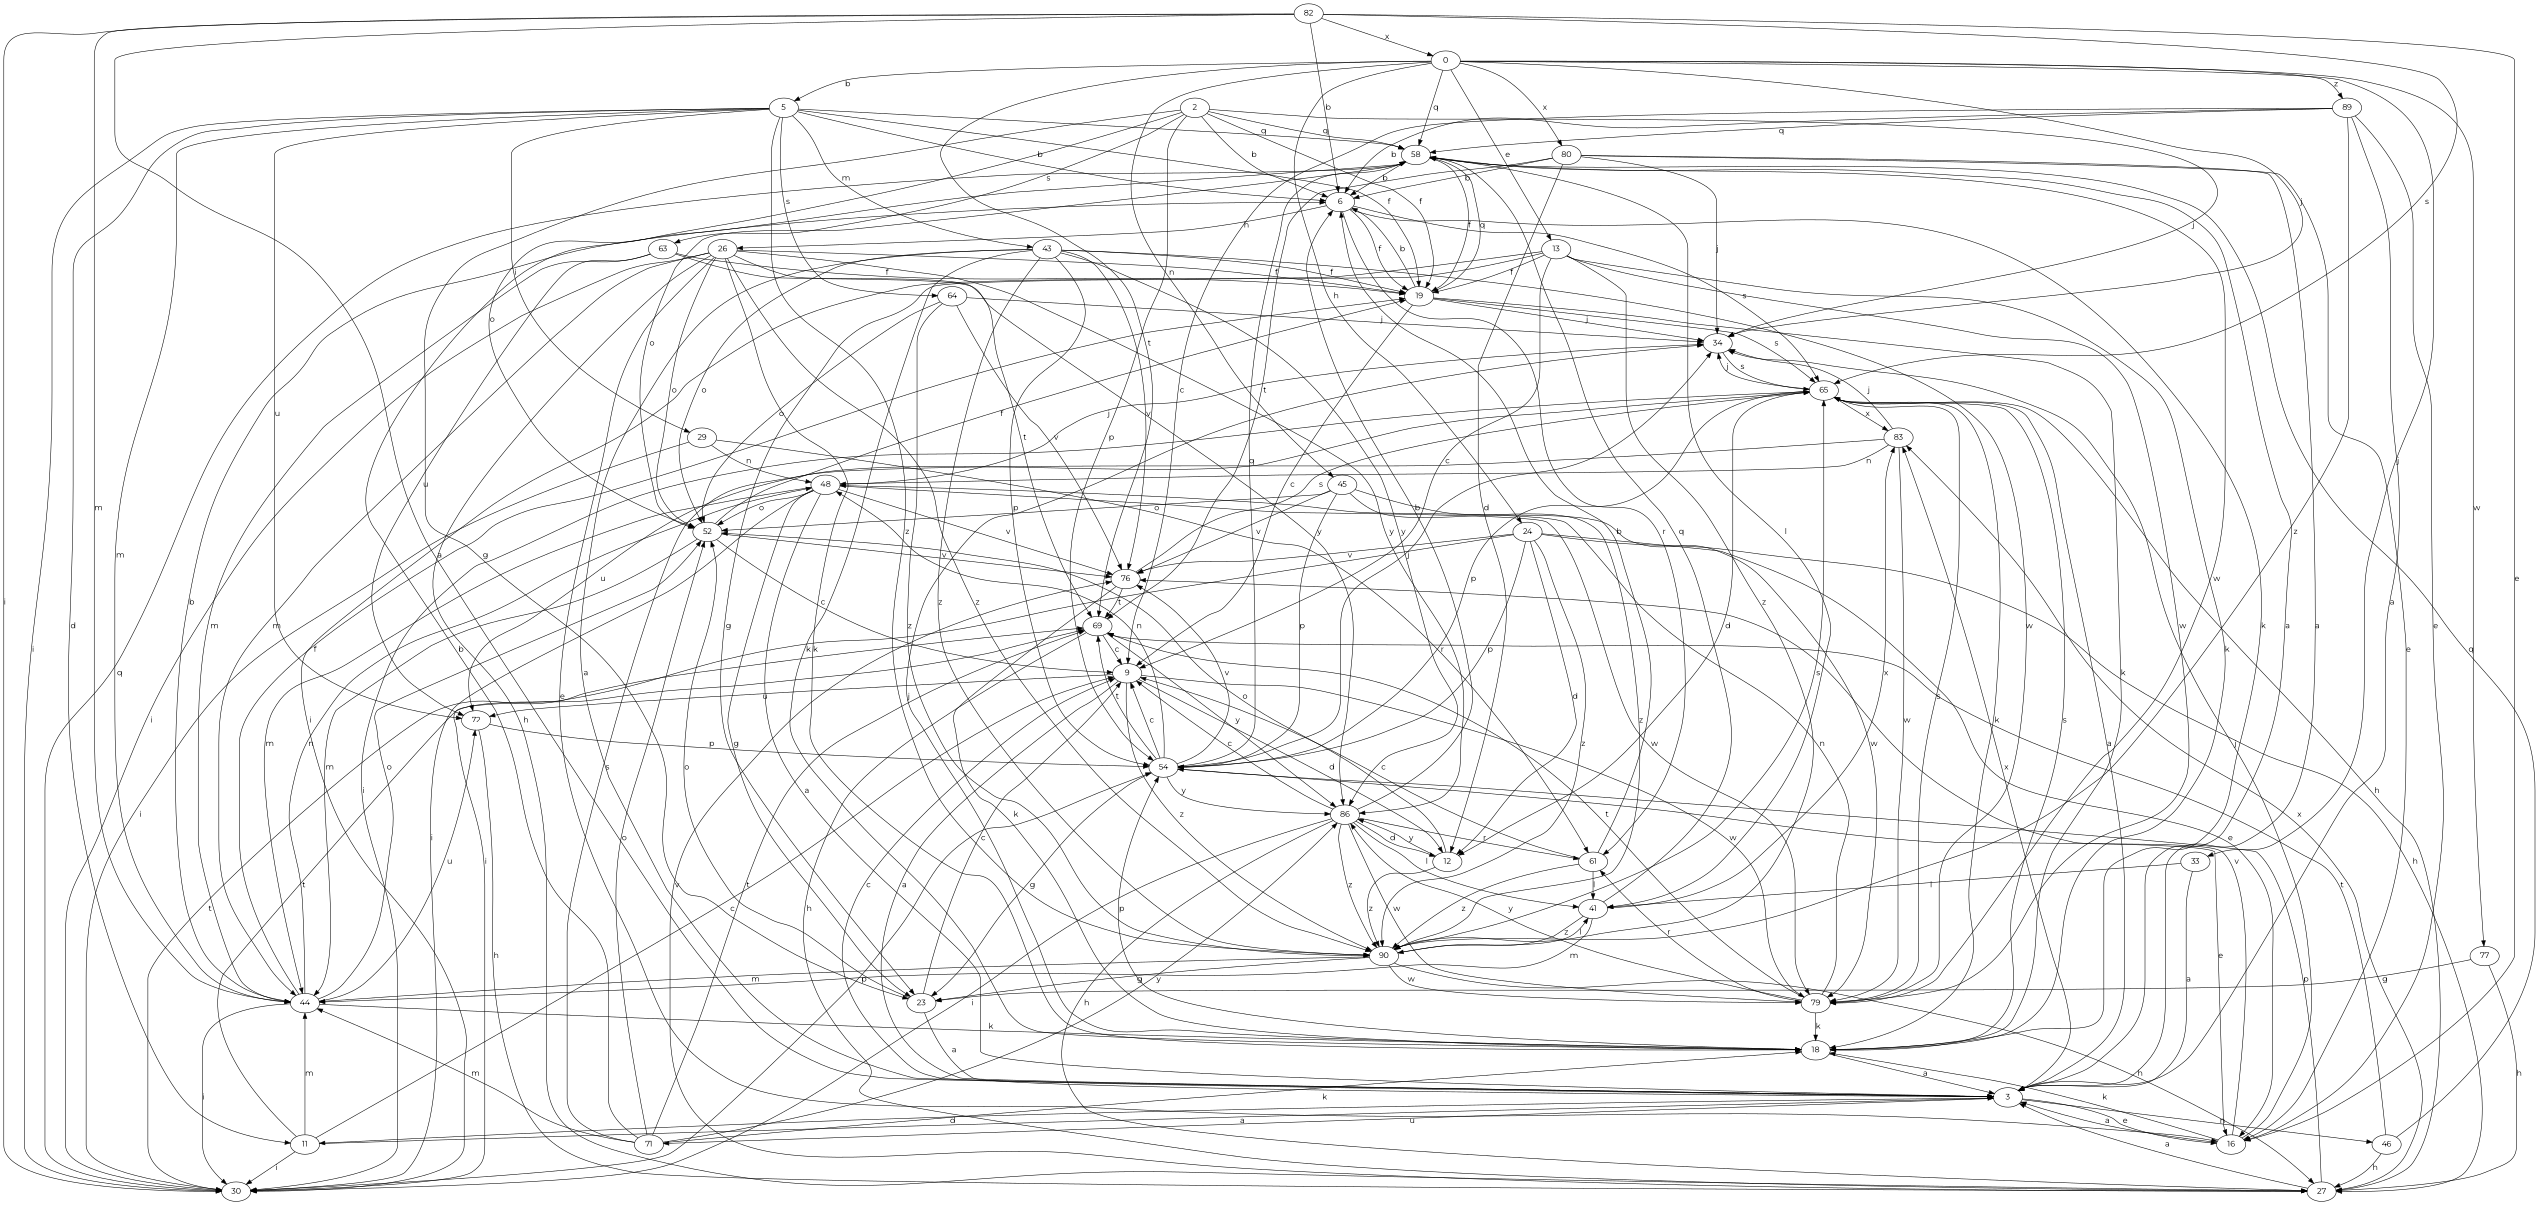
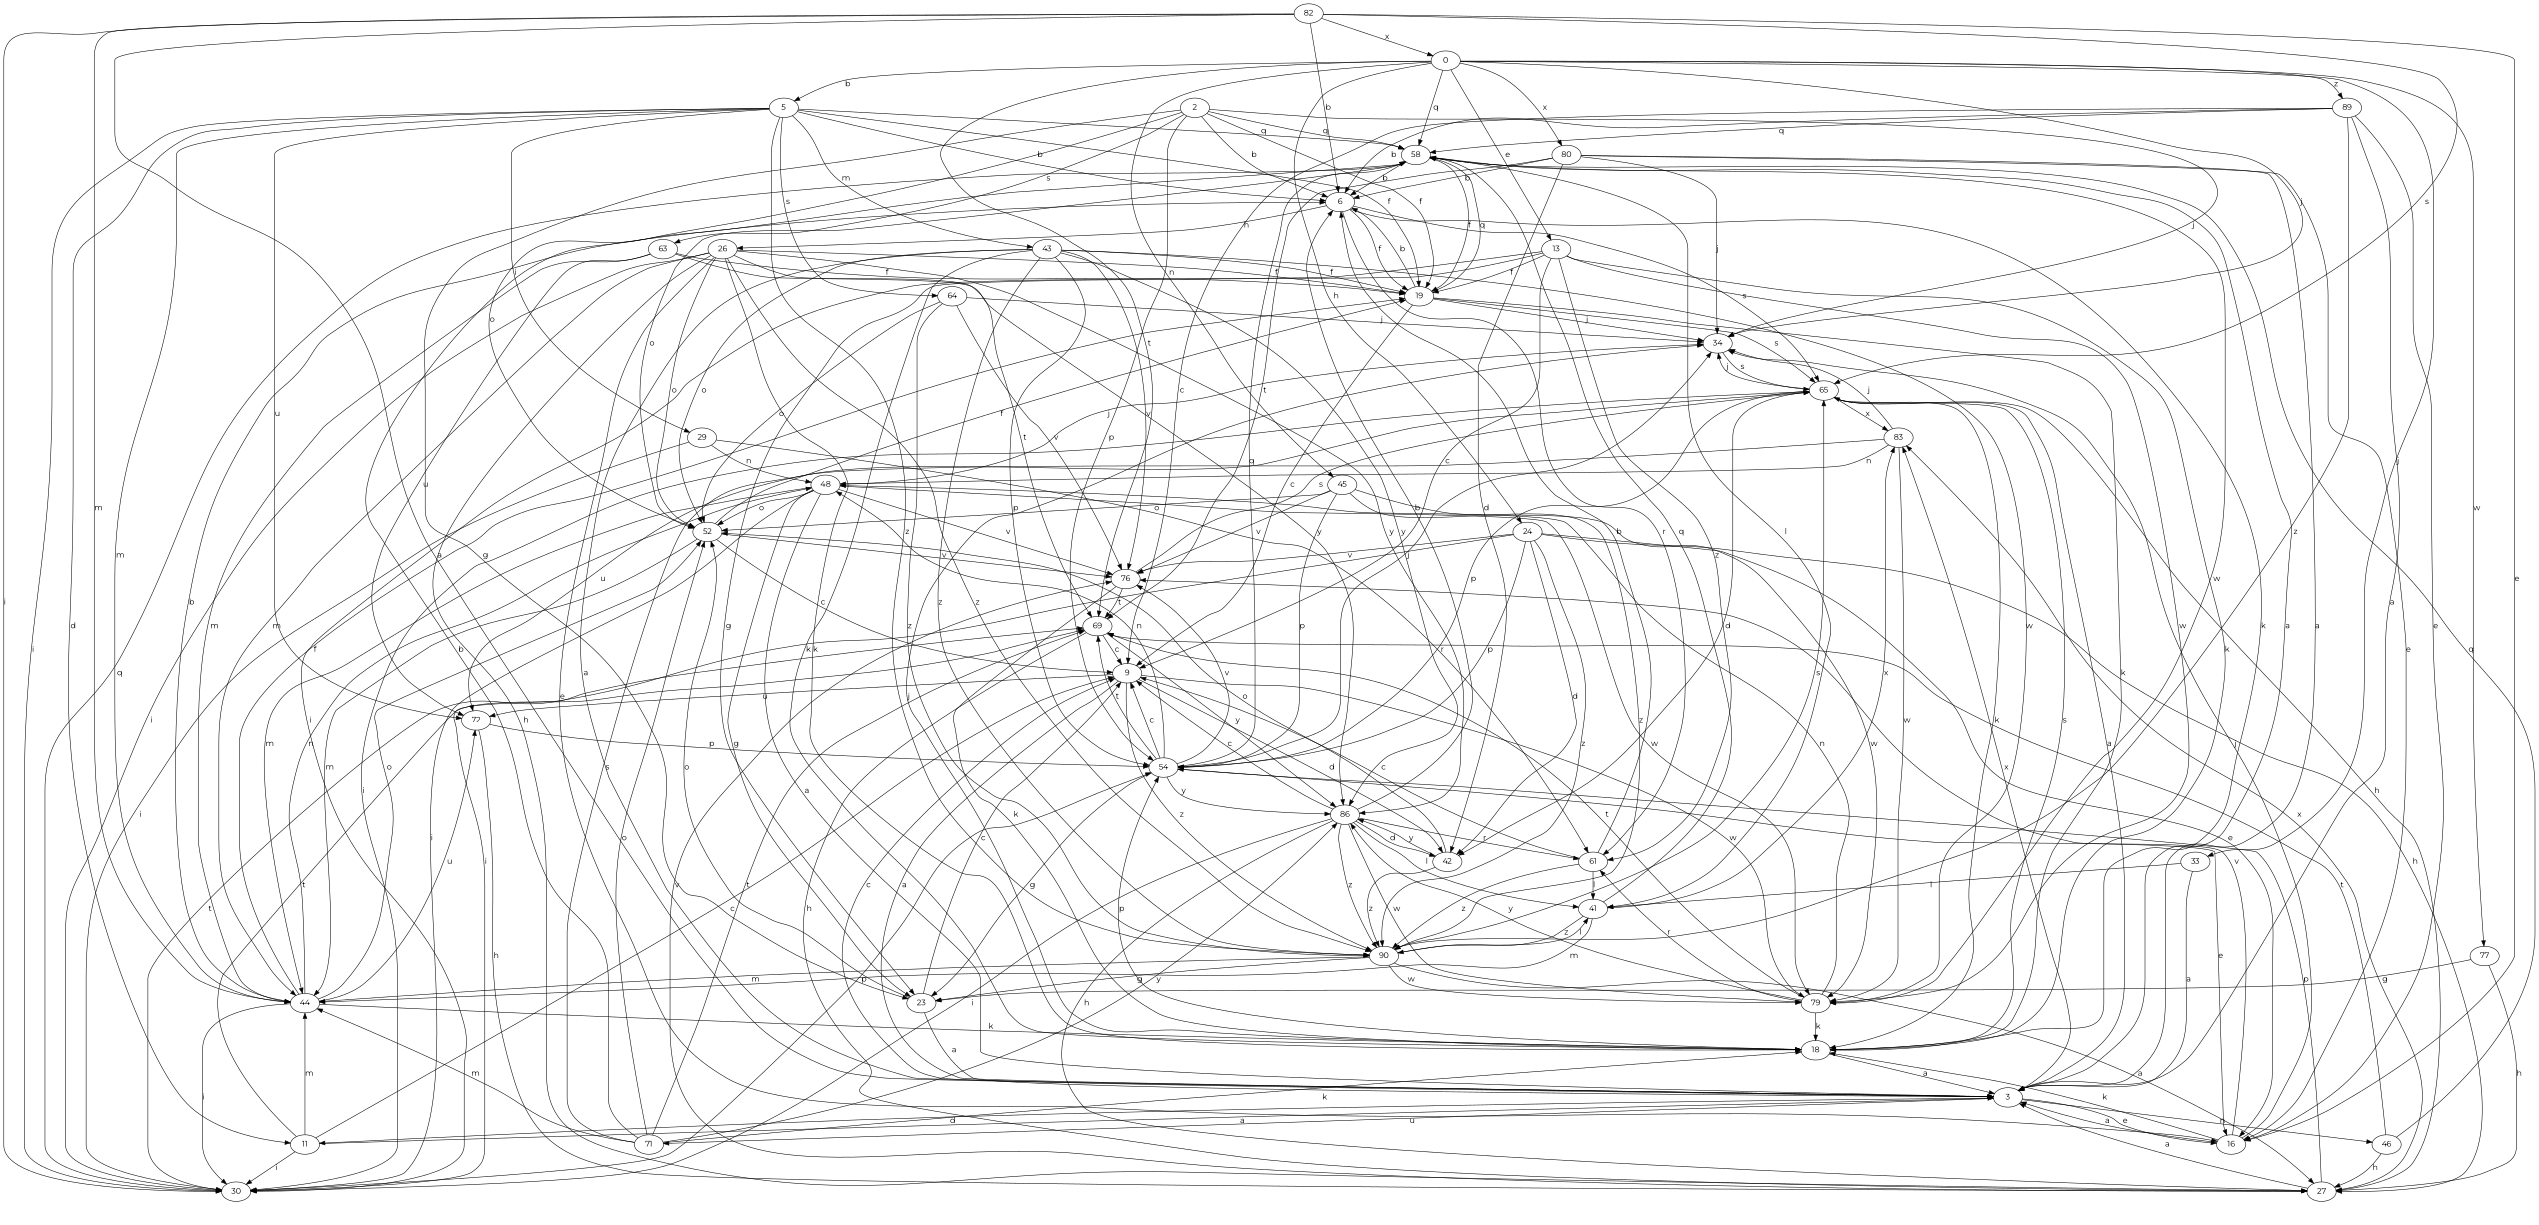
(1940, 682) -> none
(1803, 693) -> (1716, 563)
(1447, 862) -> (1447, 862)
(2140, 1074) -> (2140, 1074)
